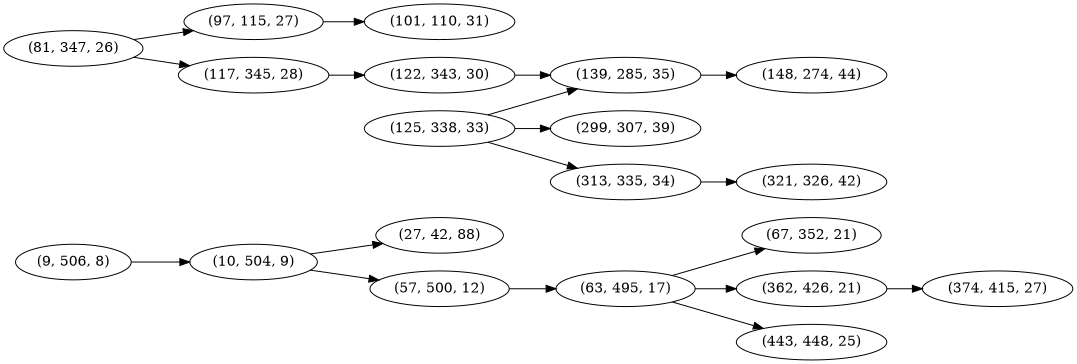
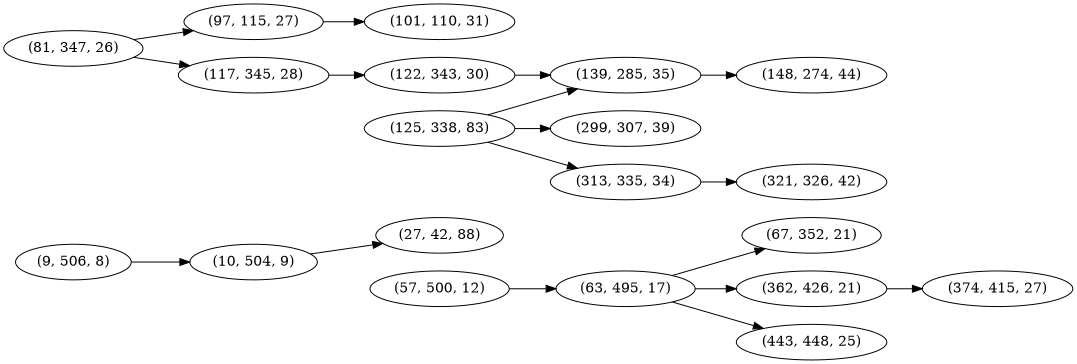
(440, 129) -> (440, 129)
(340, 274) -> none
